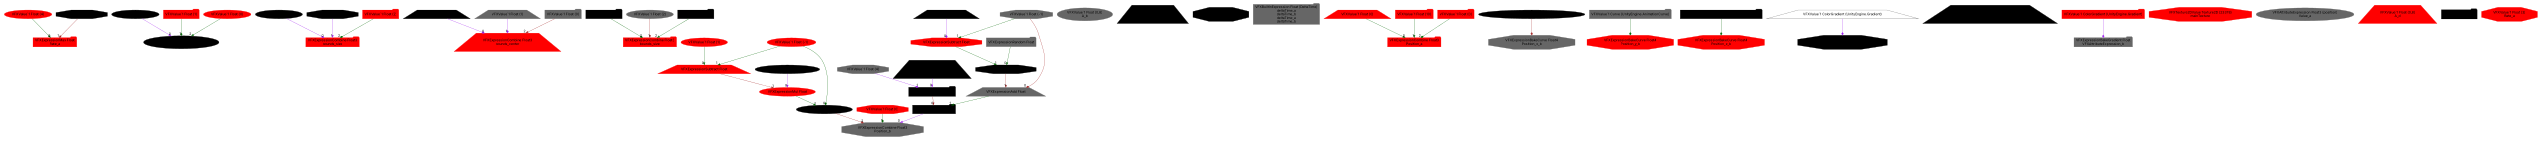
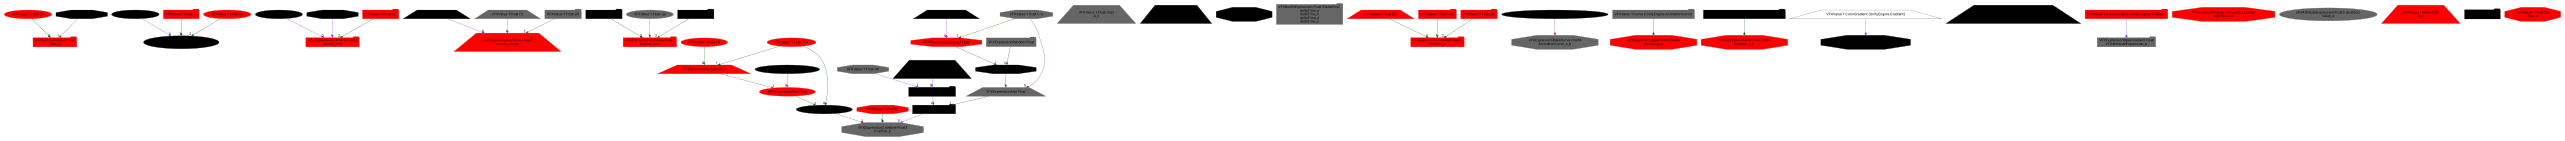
(1085, 14) -> (1096, 14)
(1532, 42) -> (1555, 42)
